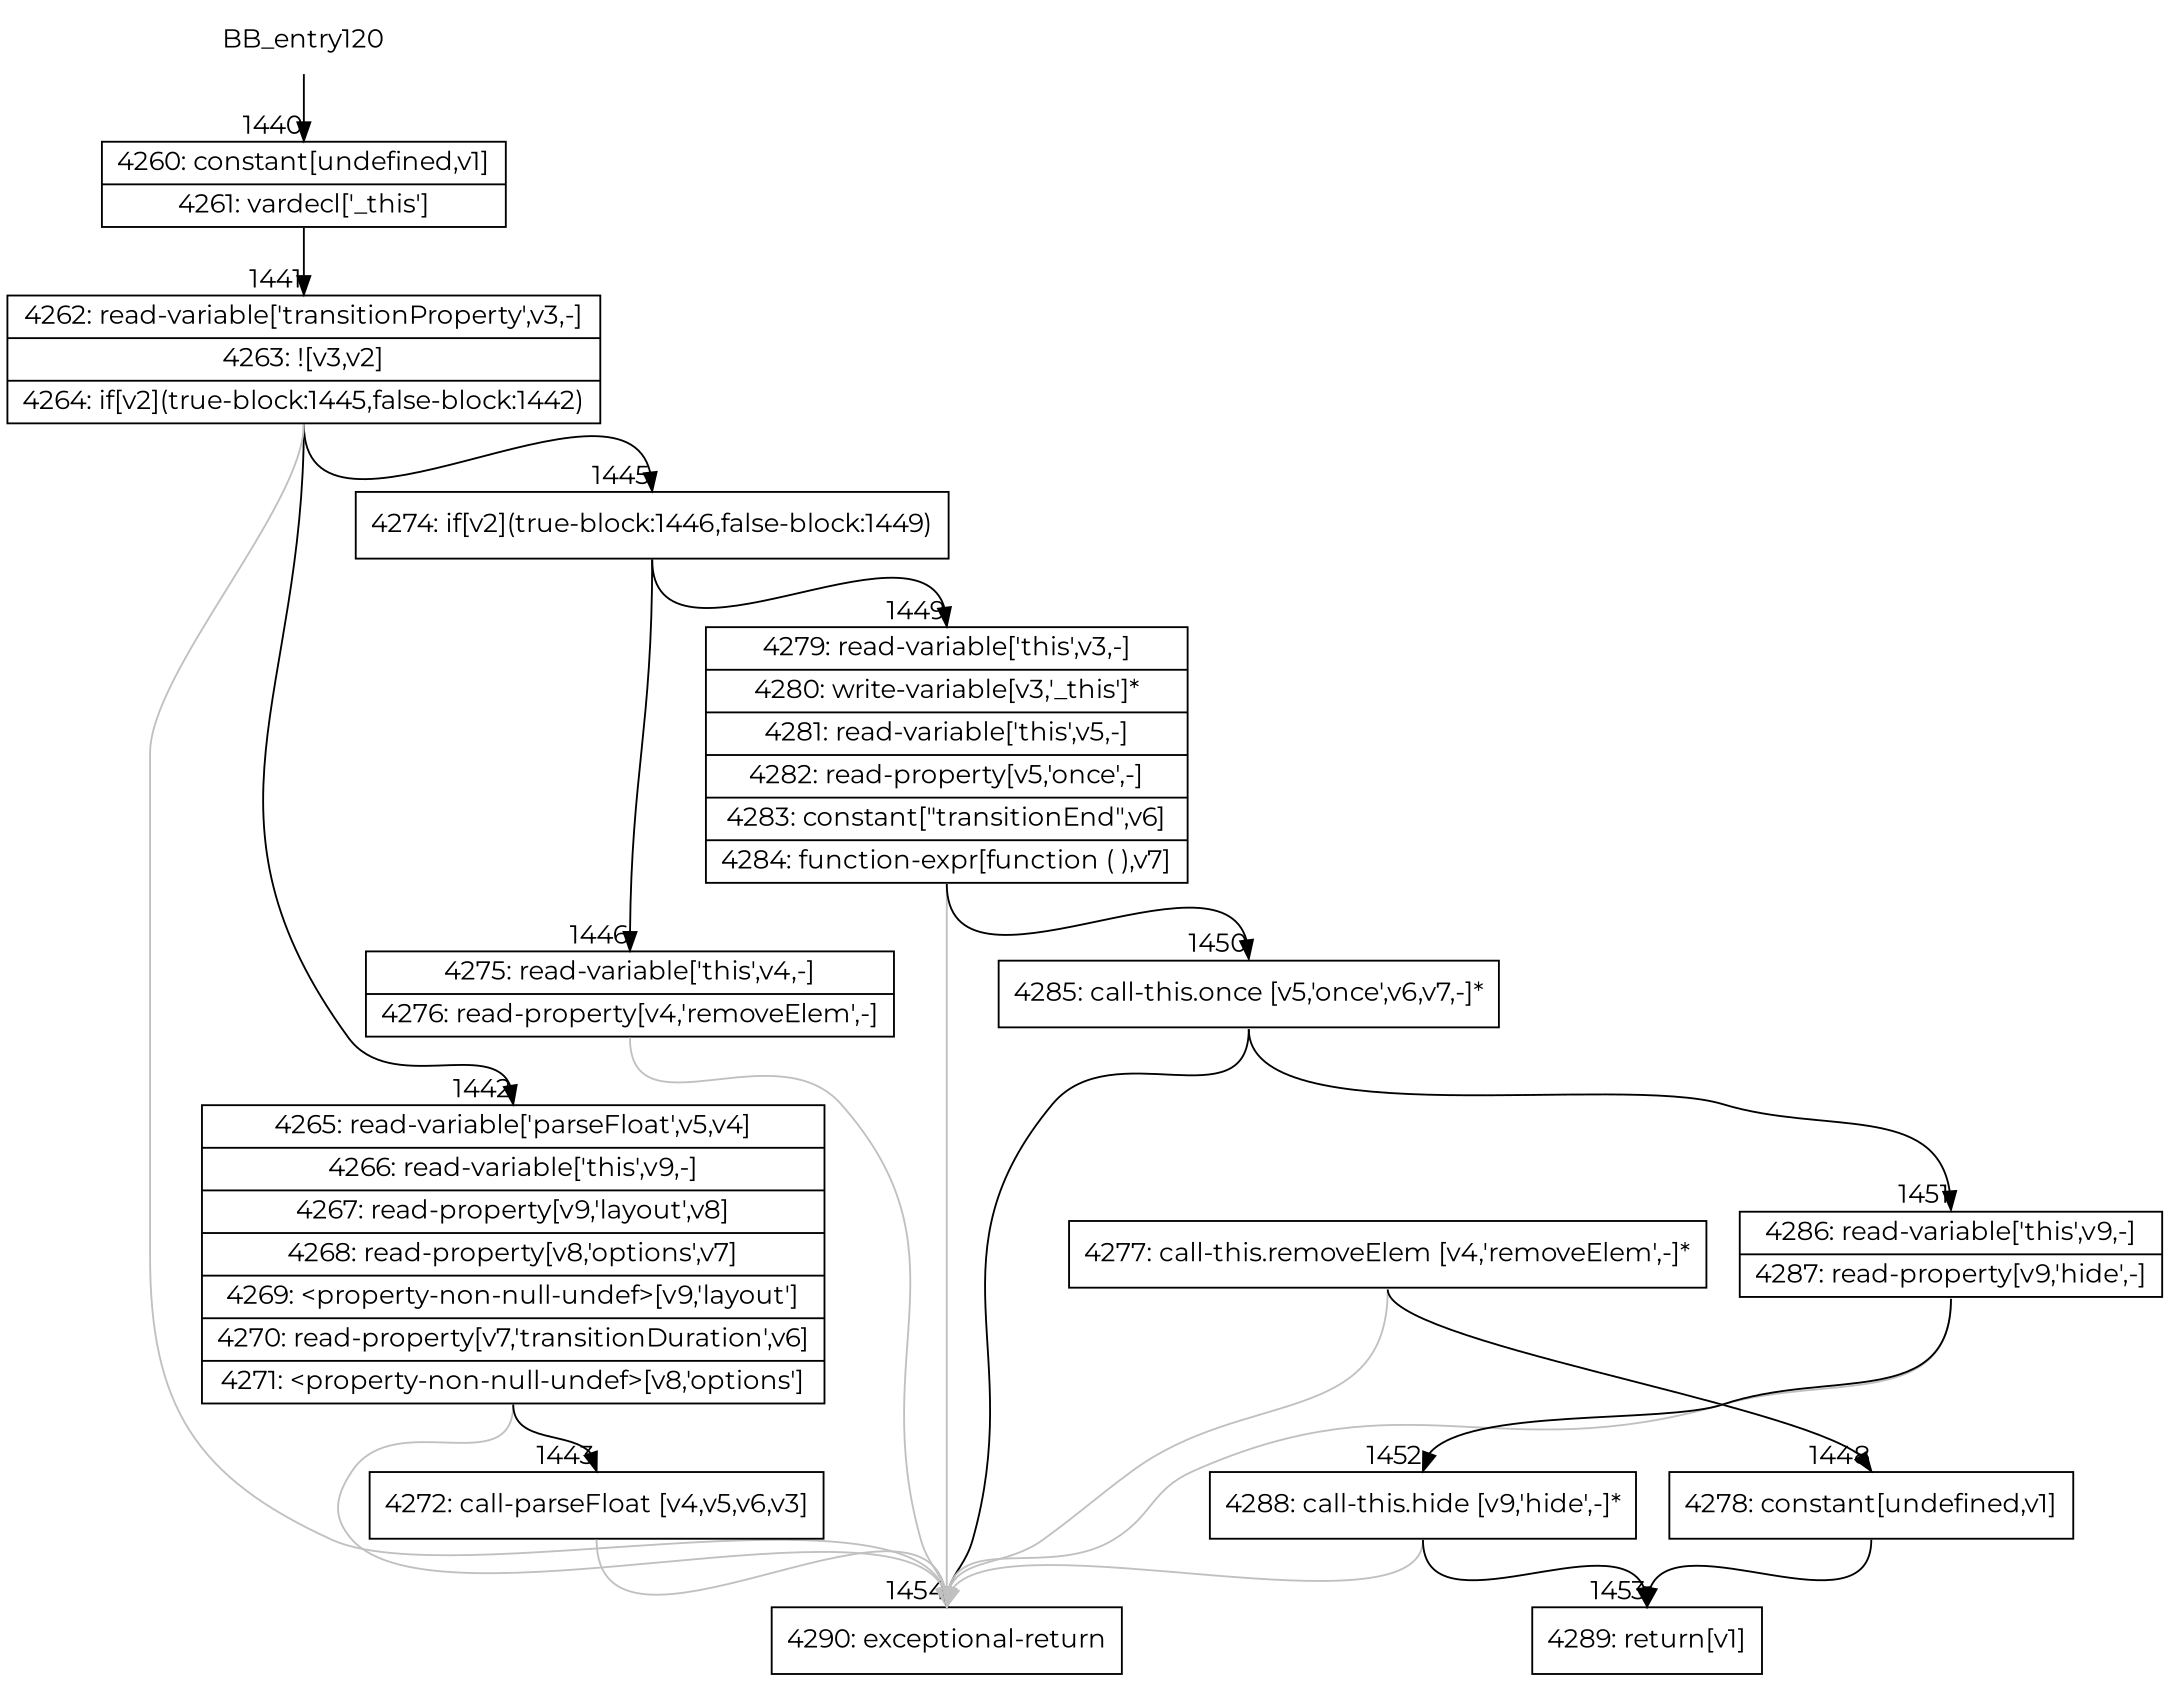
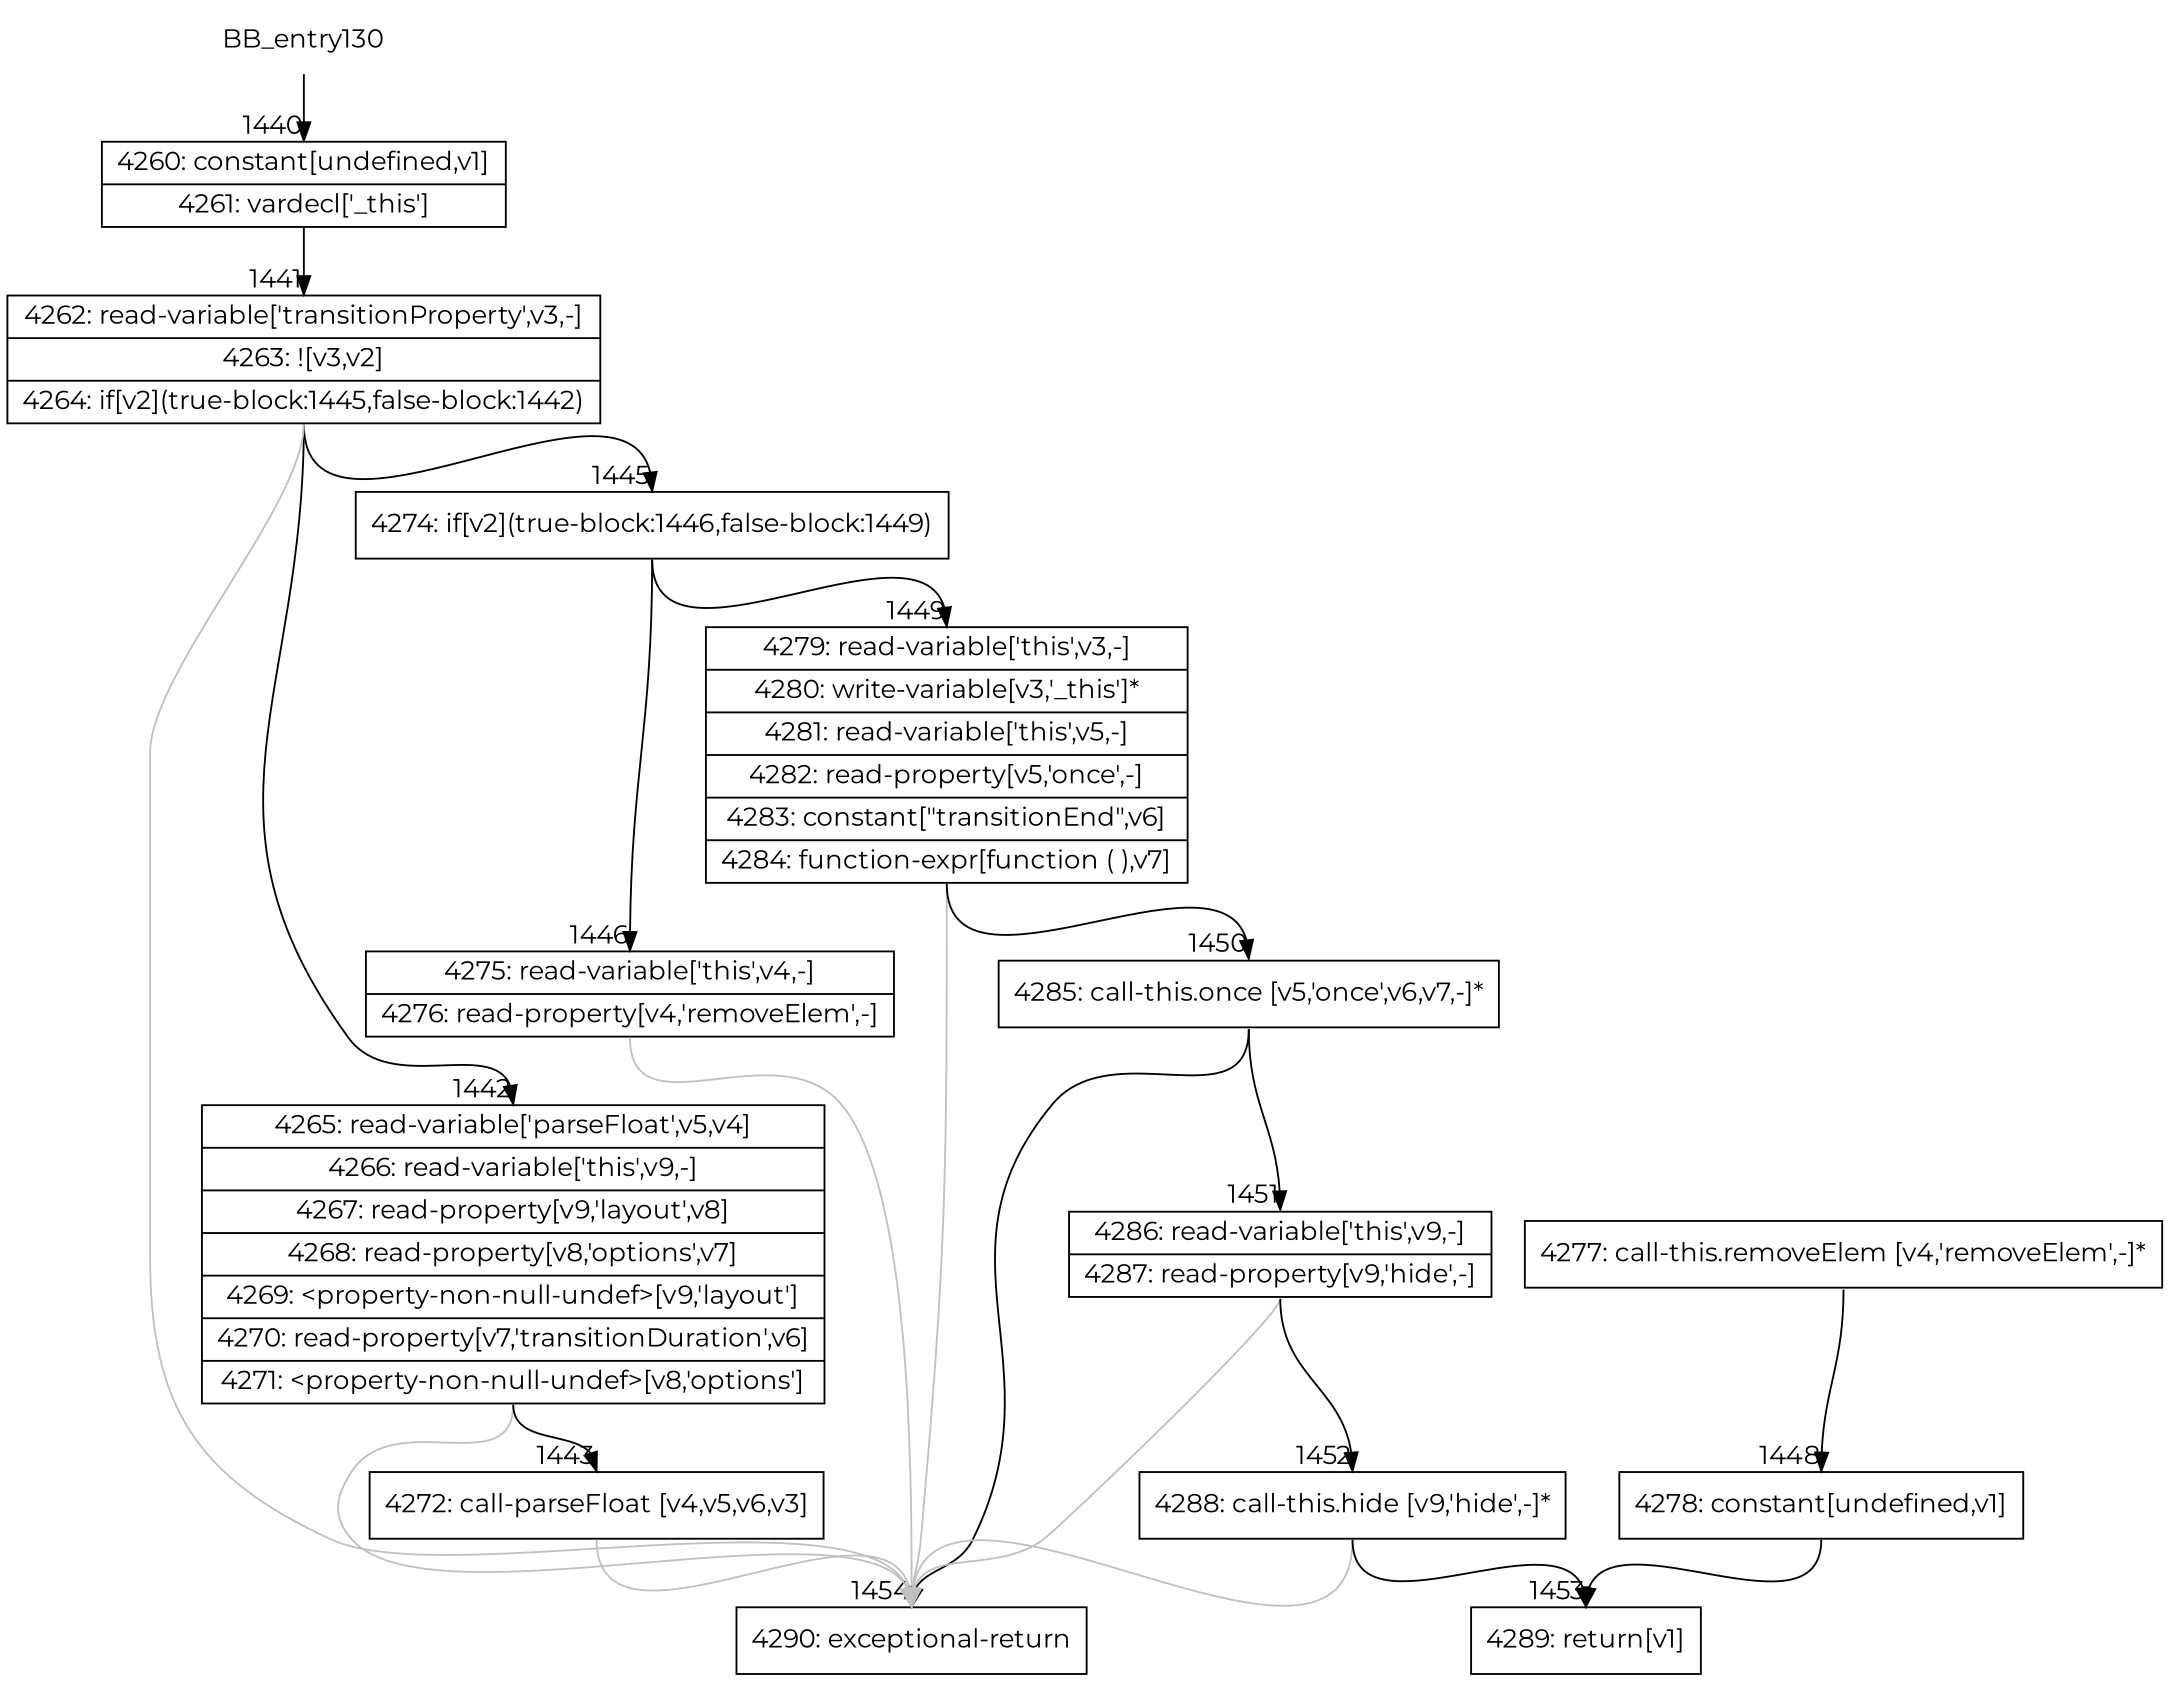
(304, 41) -> (304, 41)
(1183, 1442) -> none
